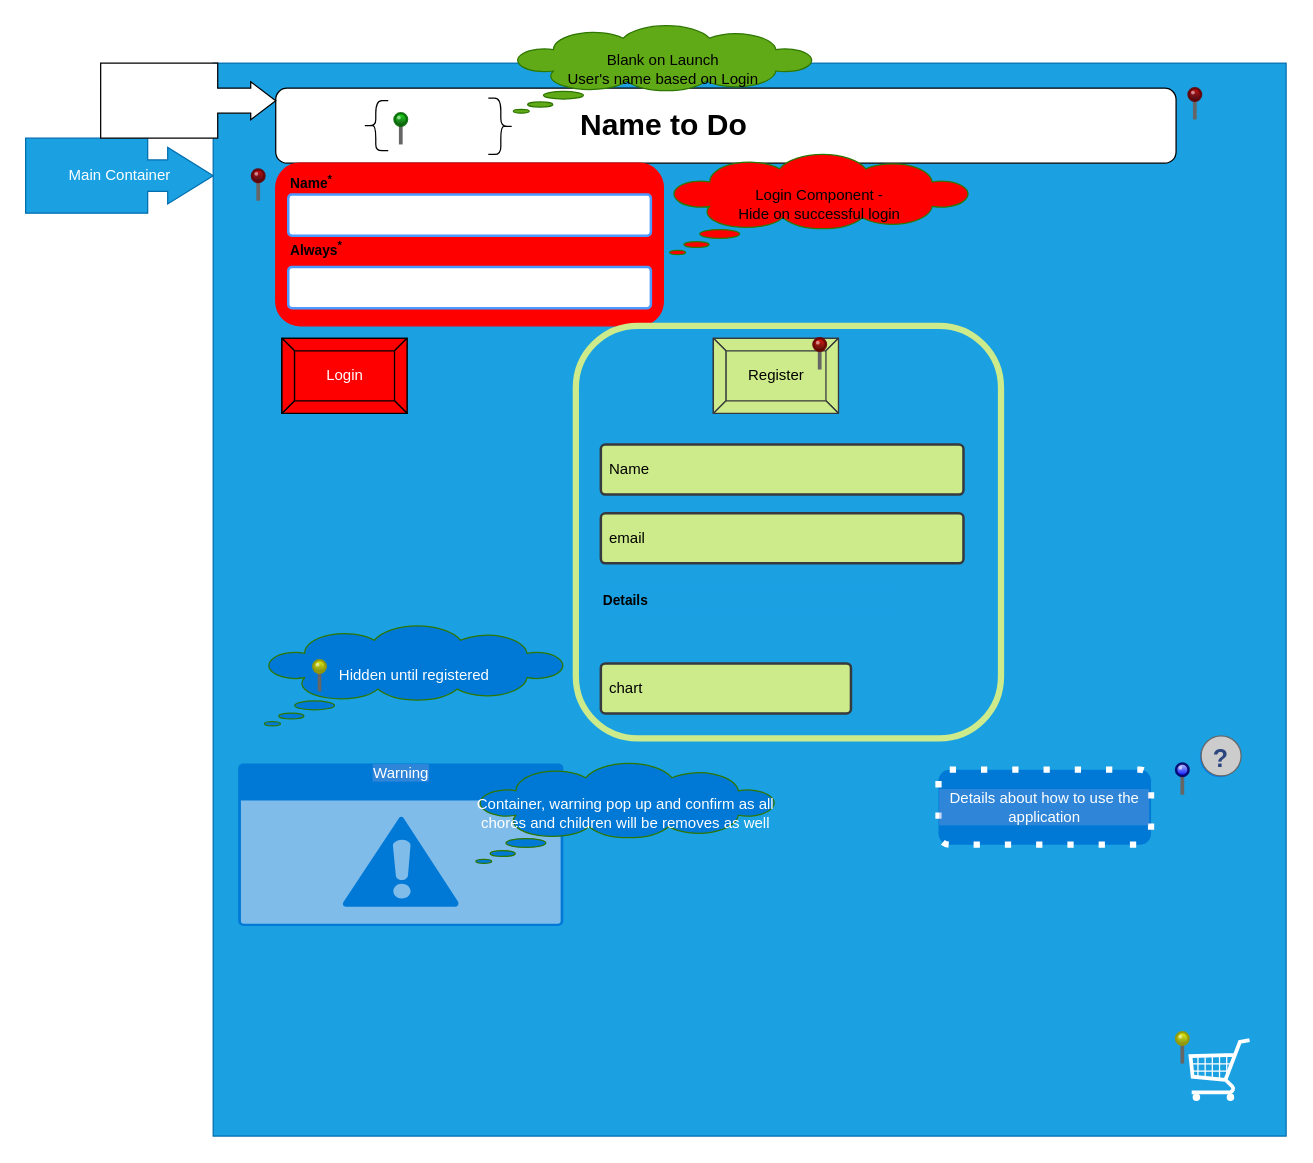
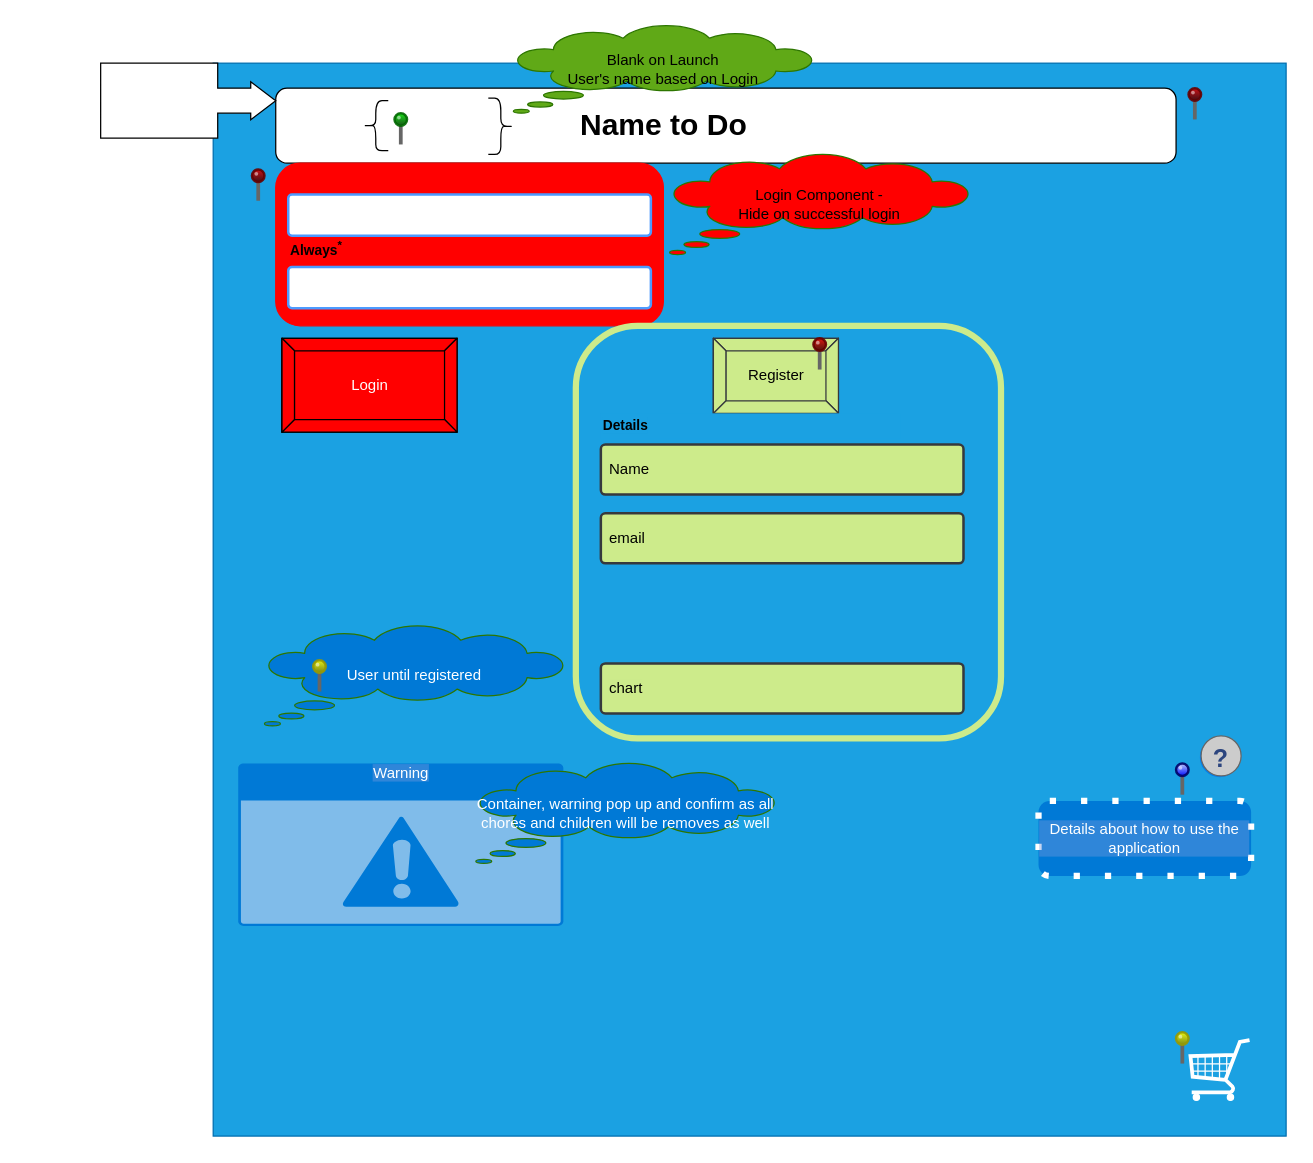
(119, 176) -> none
(438, 182) -> none
(344, 376) -> (369, 385)
(751, 601) -> (751, 426)
(414, 676) -> (414, 676)
(726, 688) -> (782, 688)
(1044, 807) -> (1144, 838)
